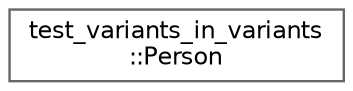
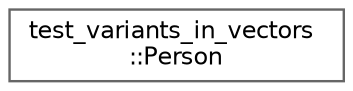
(177, 45) -> (177, 45)
